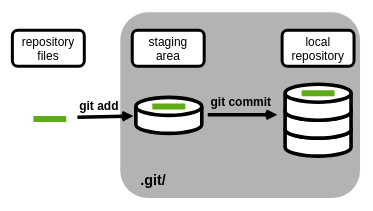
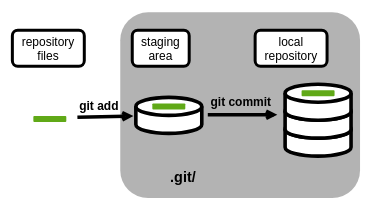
(168, 48) -> (161, 48)
(318, 48) -> (291, 48)
(153, 180) -> (183, 177)
